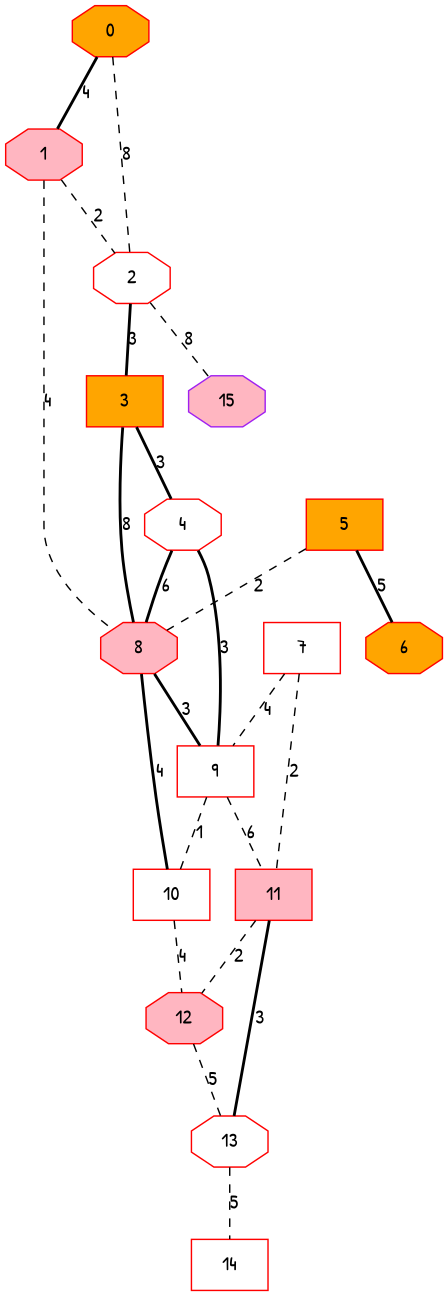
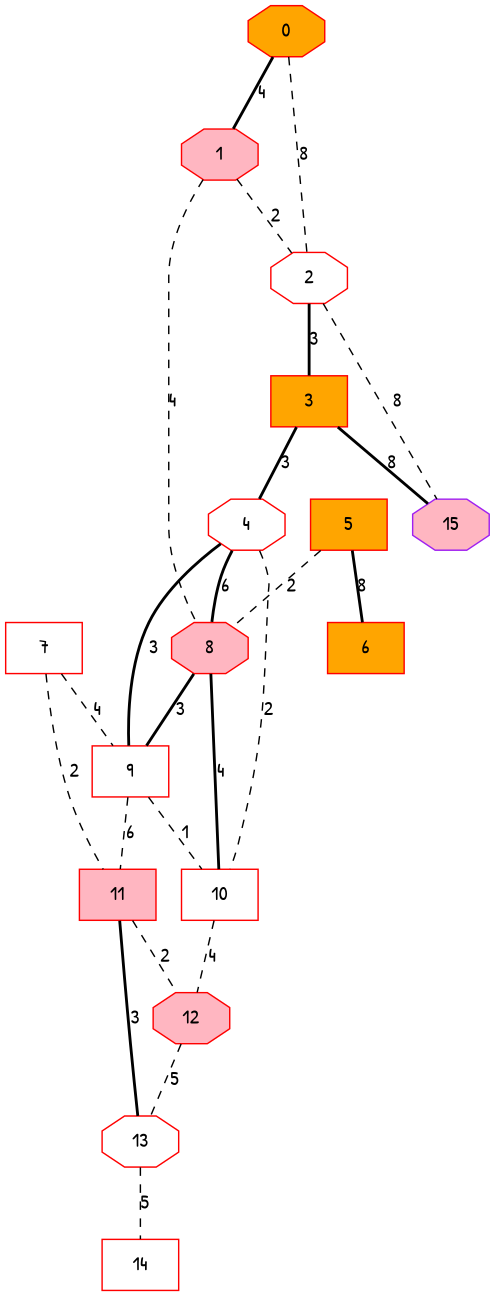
(120, 525) -> (383, 465)
(382, 586) -> (362, 586)
(404, 648) -> (366, 648)
none -> (262, 711)
